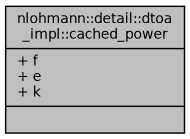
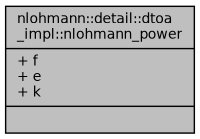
(95, 35) -> (100, 35)
